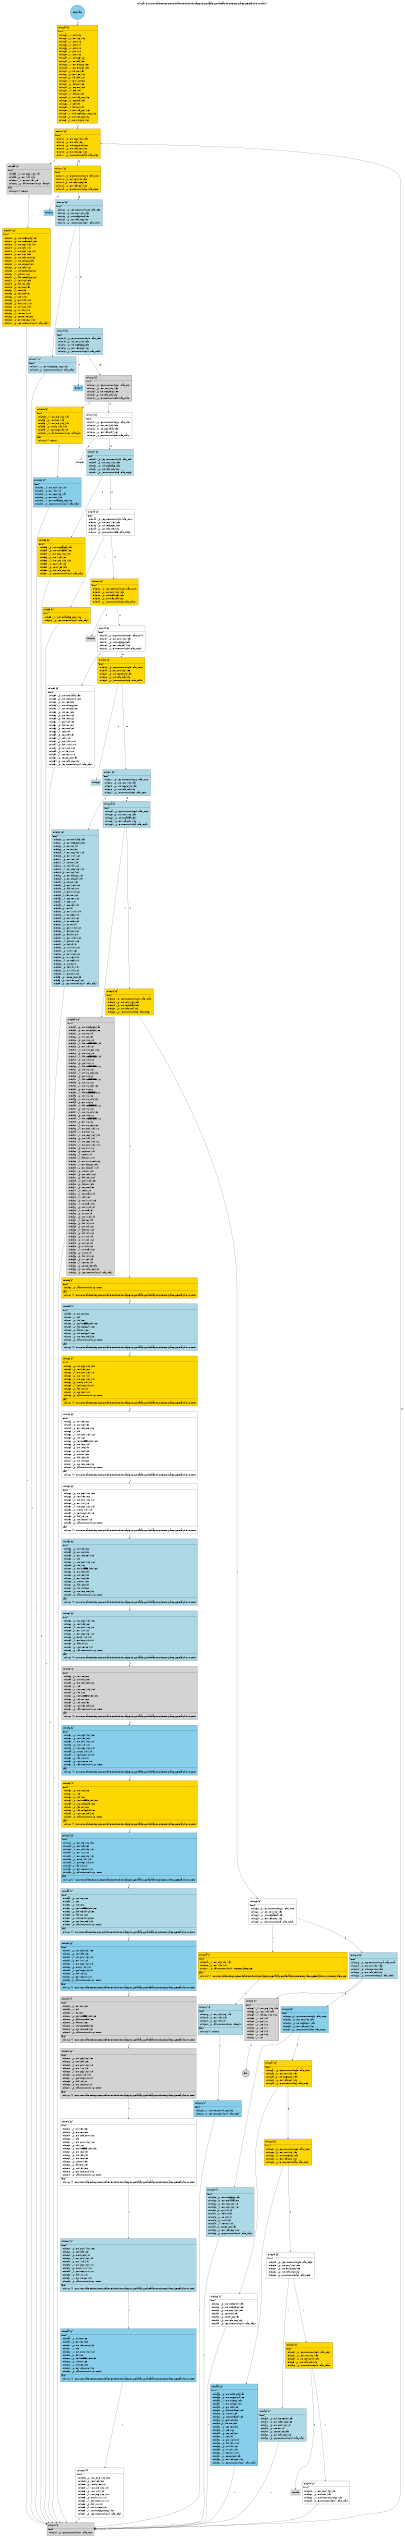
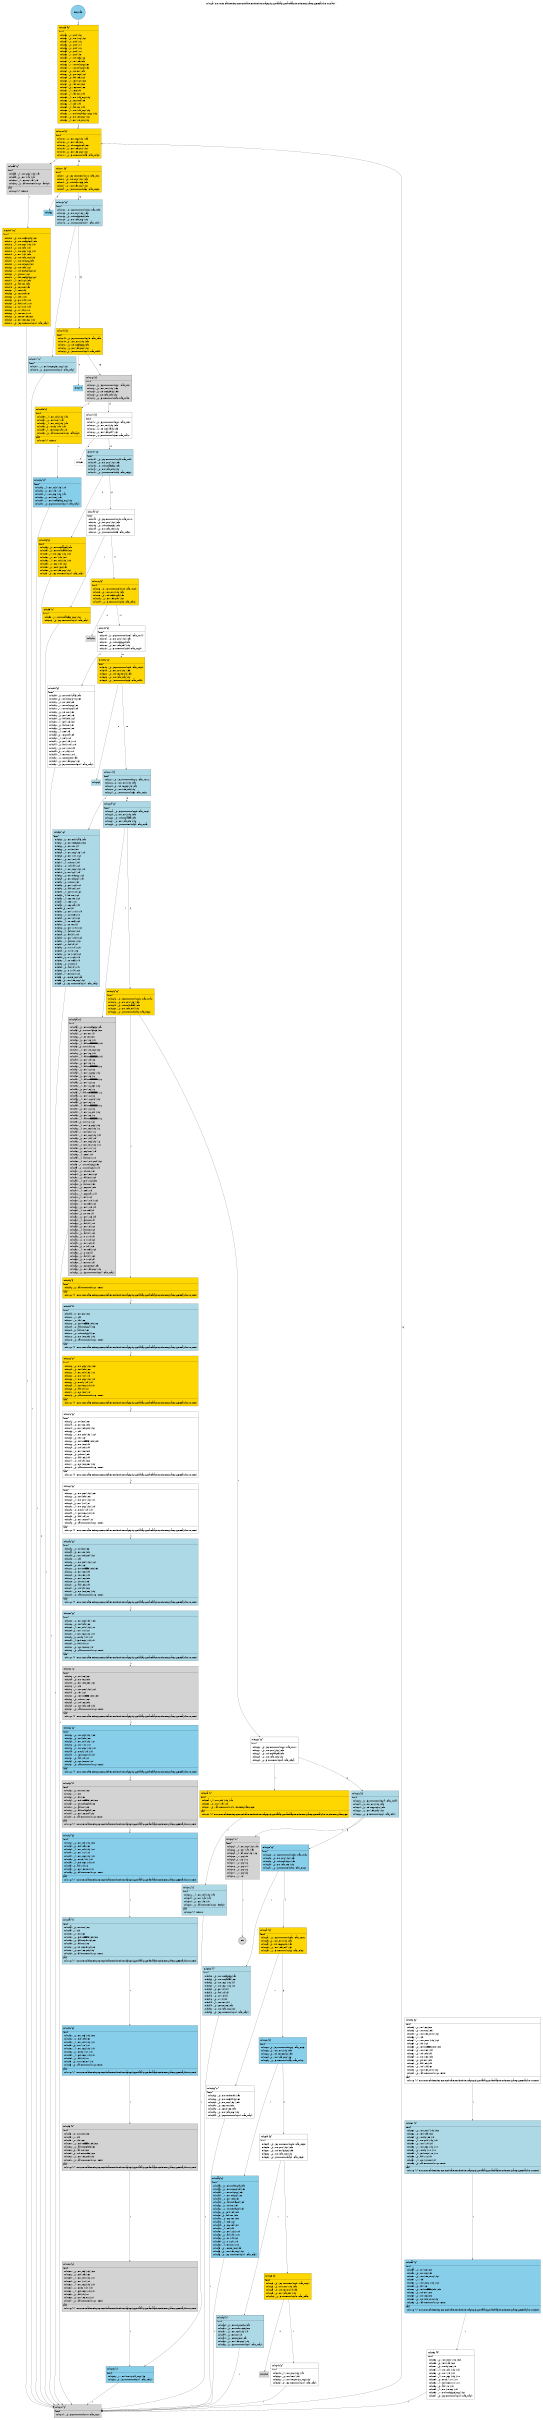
(79, 341) -> (79, 341)
(130, 1804) -> (130, 1804)
(128, 2108) -> (130, 2338)
(288, 2152) -> (283, 2051)
